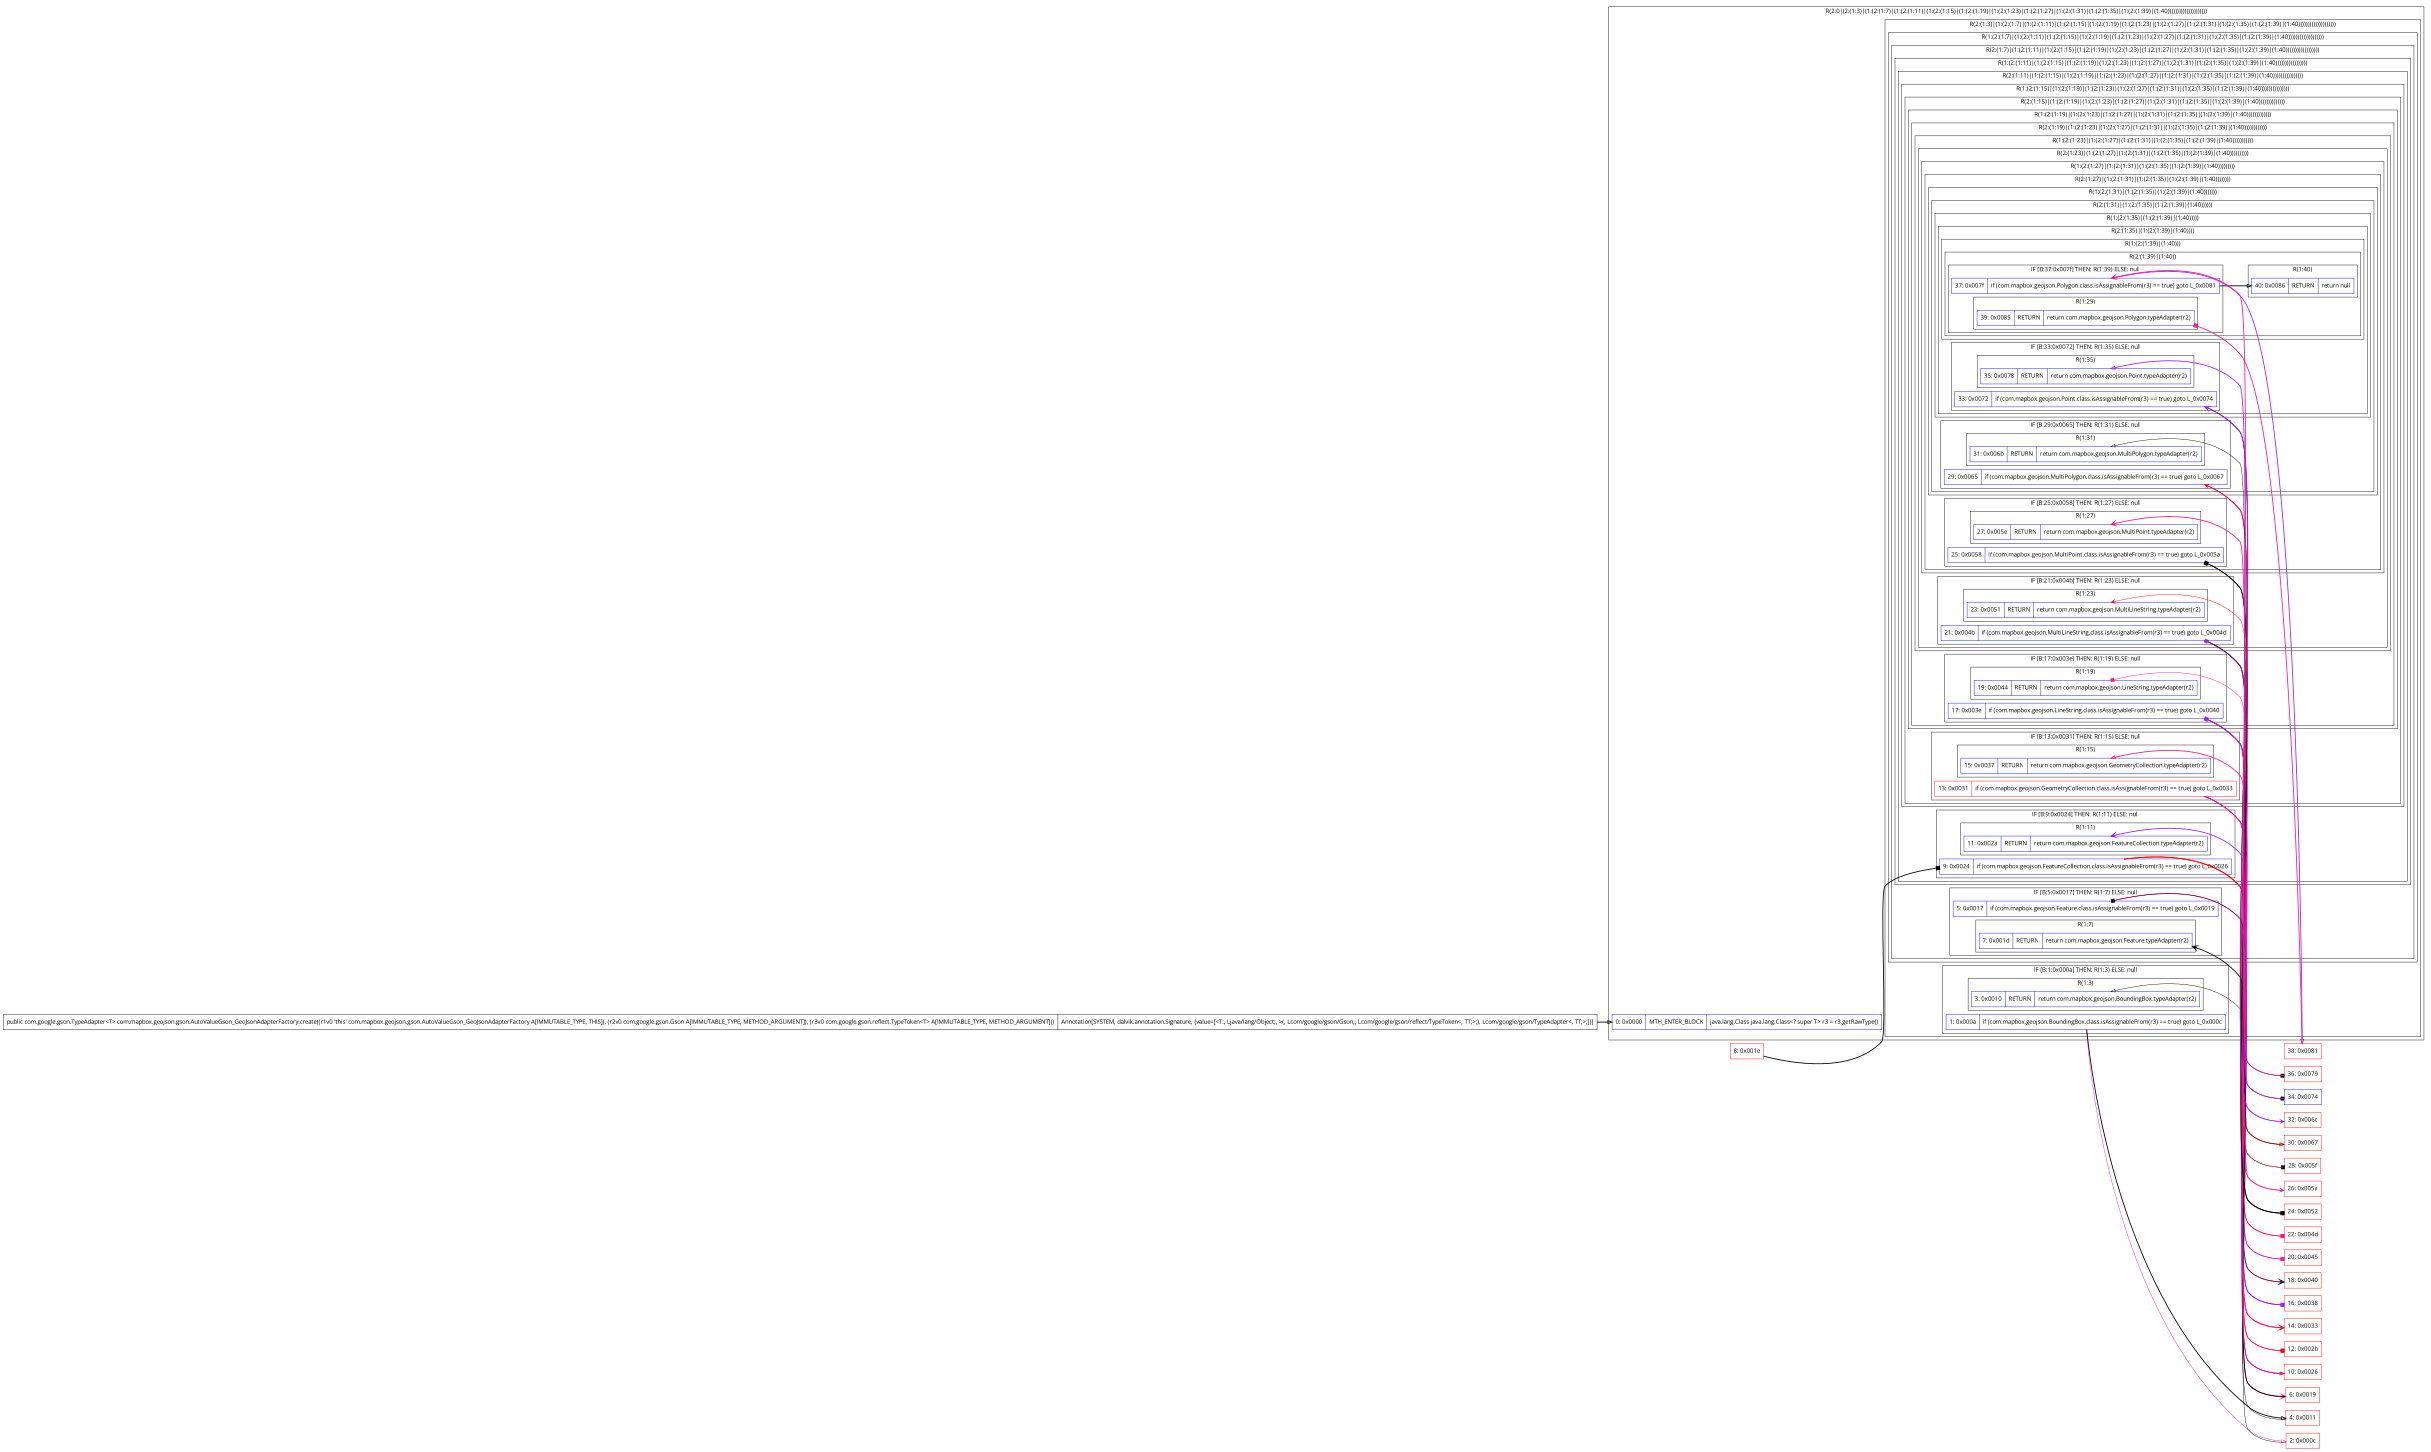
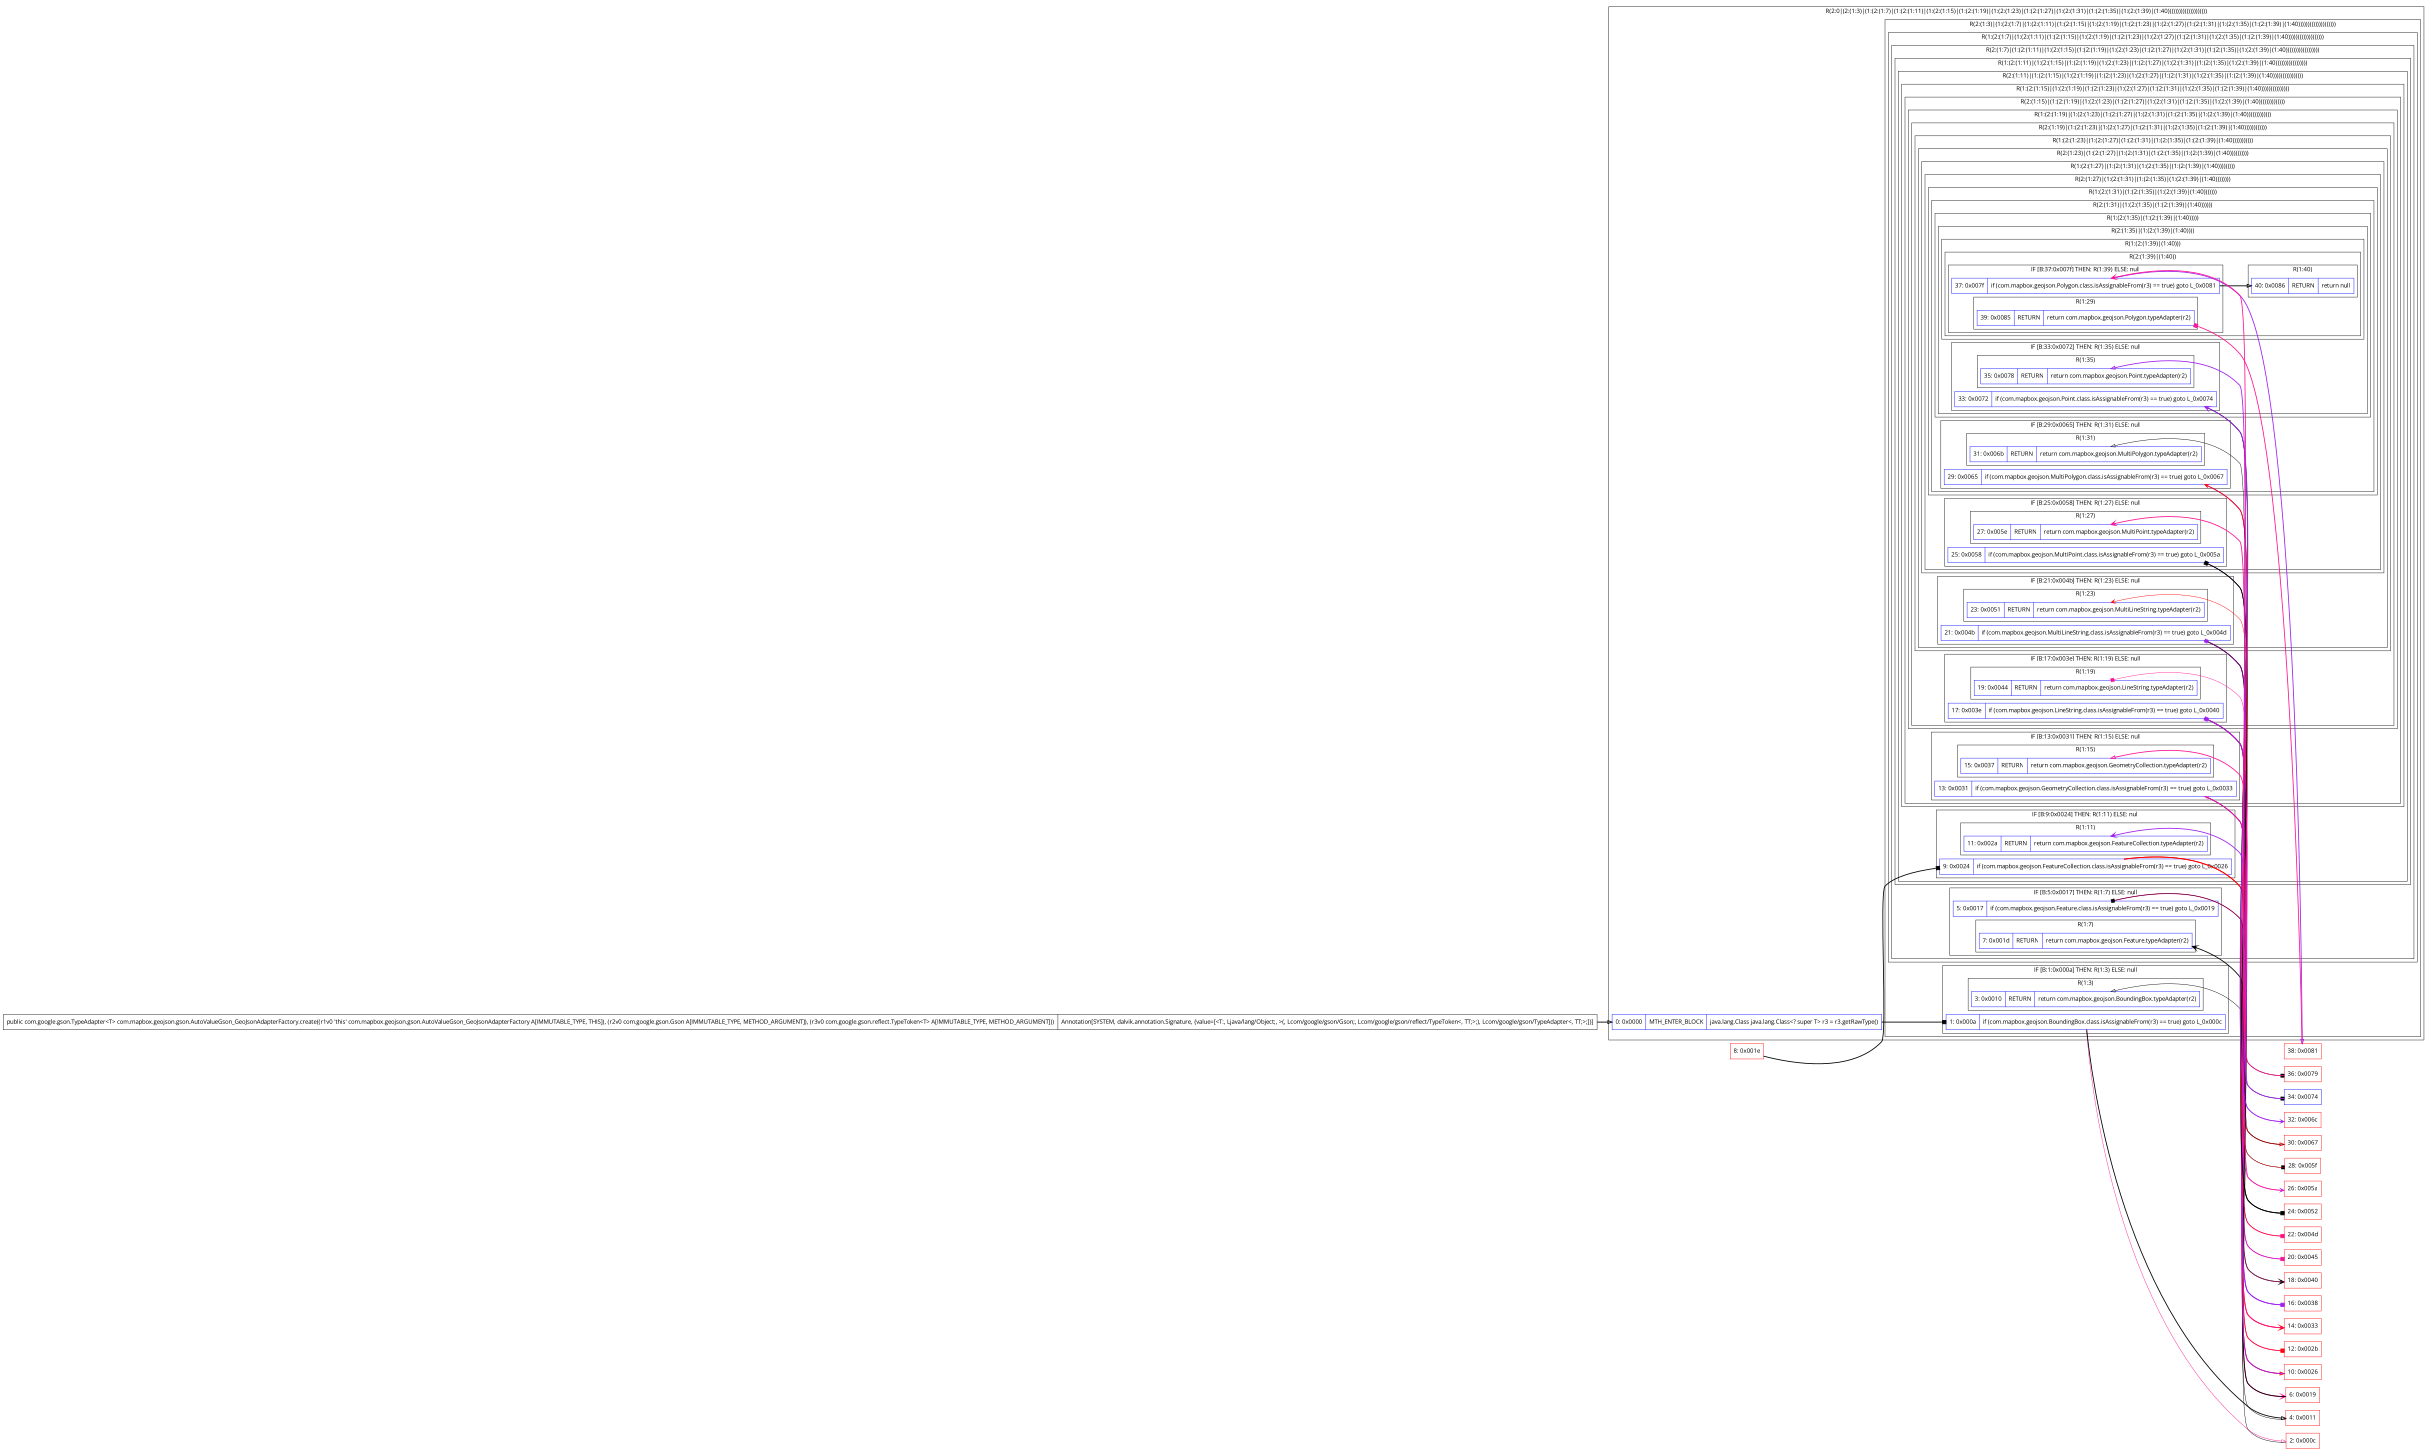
(2086, 789) -> (2086, 789)
none -> (1912, 1022)
